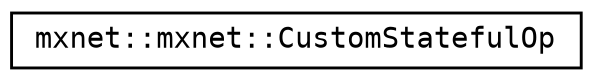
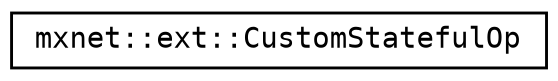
(296, 40) -> (279, 40)
